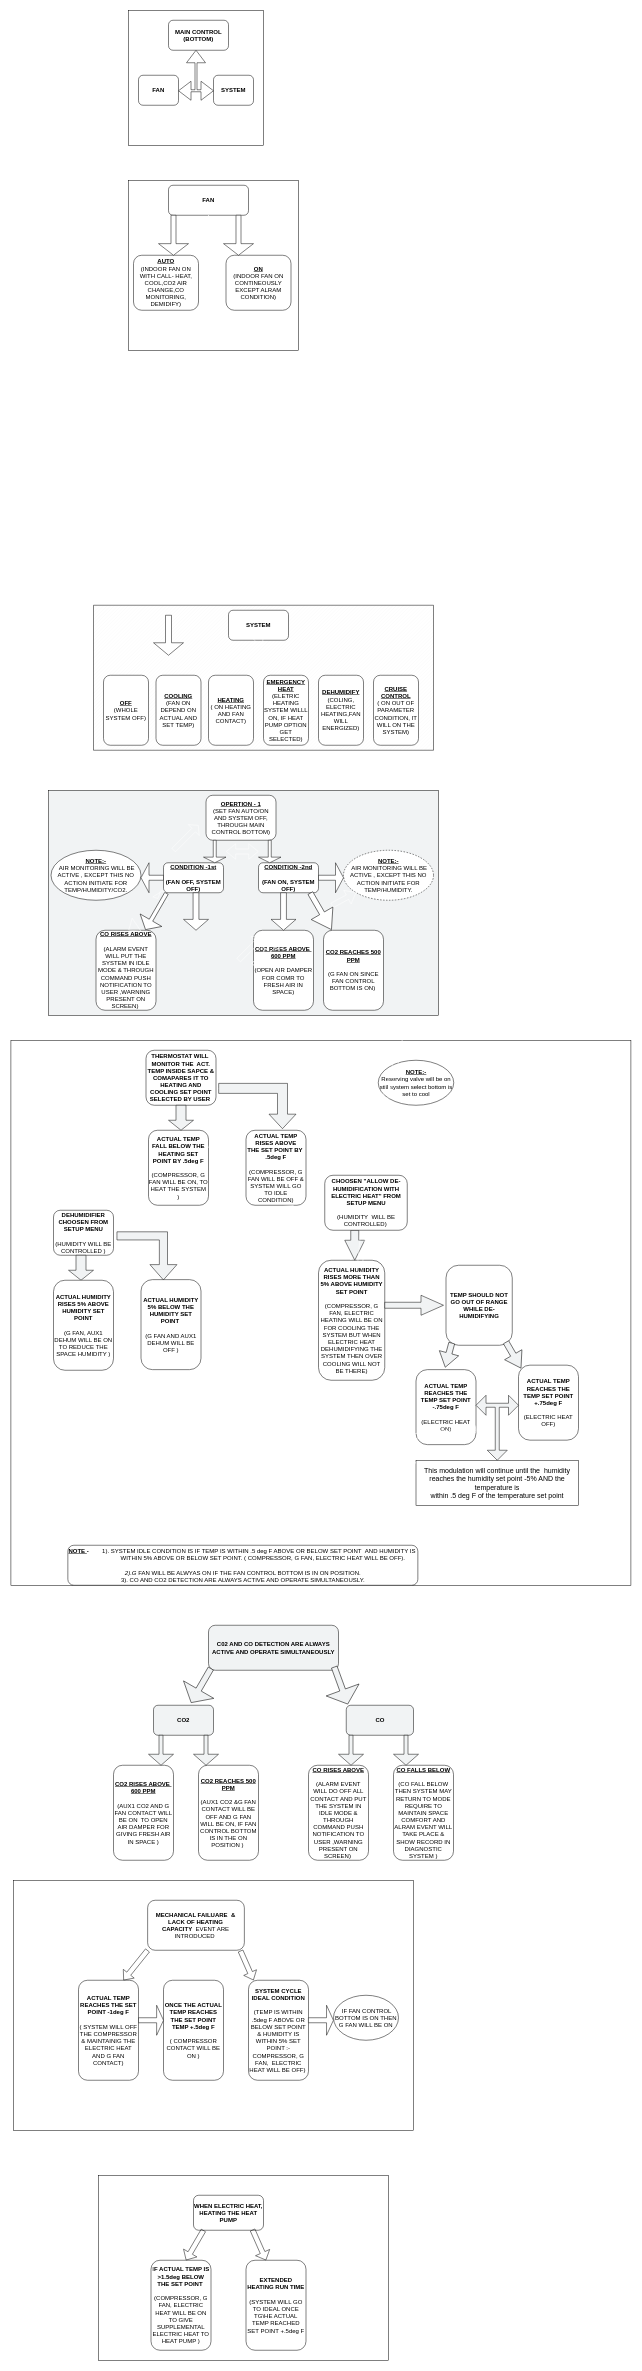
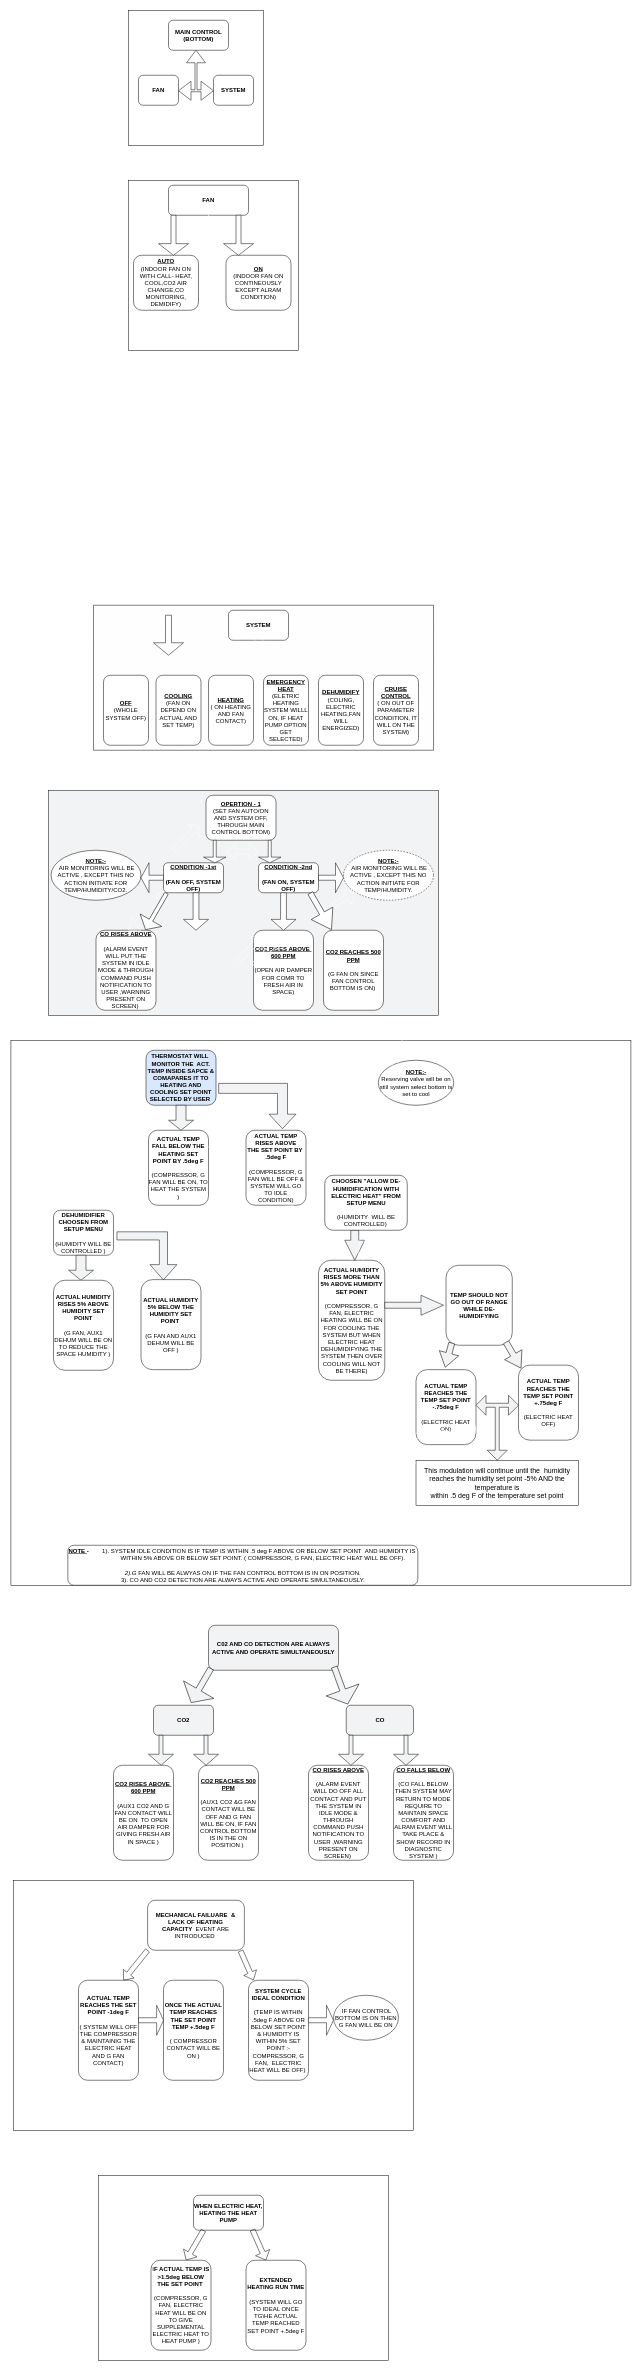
(181, 1078) -> (181, 1078)
